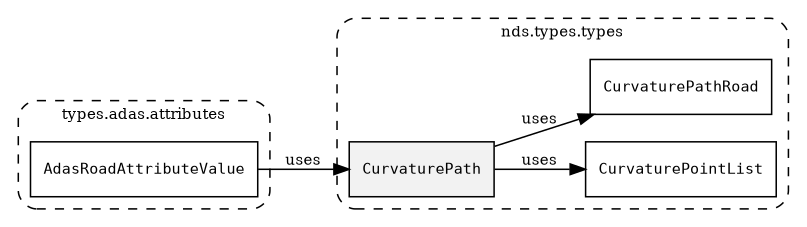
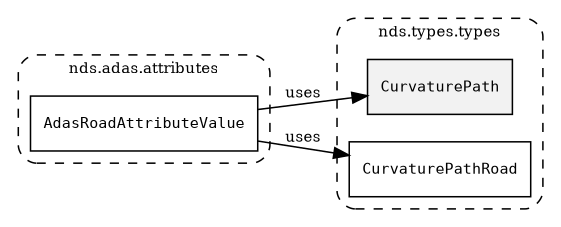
(144, 115) -> (144, 69)
(537, 133) -> (296, 147)
(681, 169) -> none
